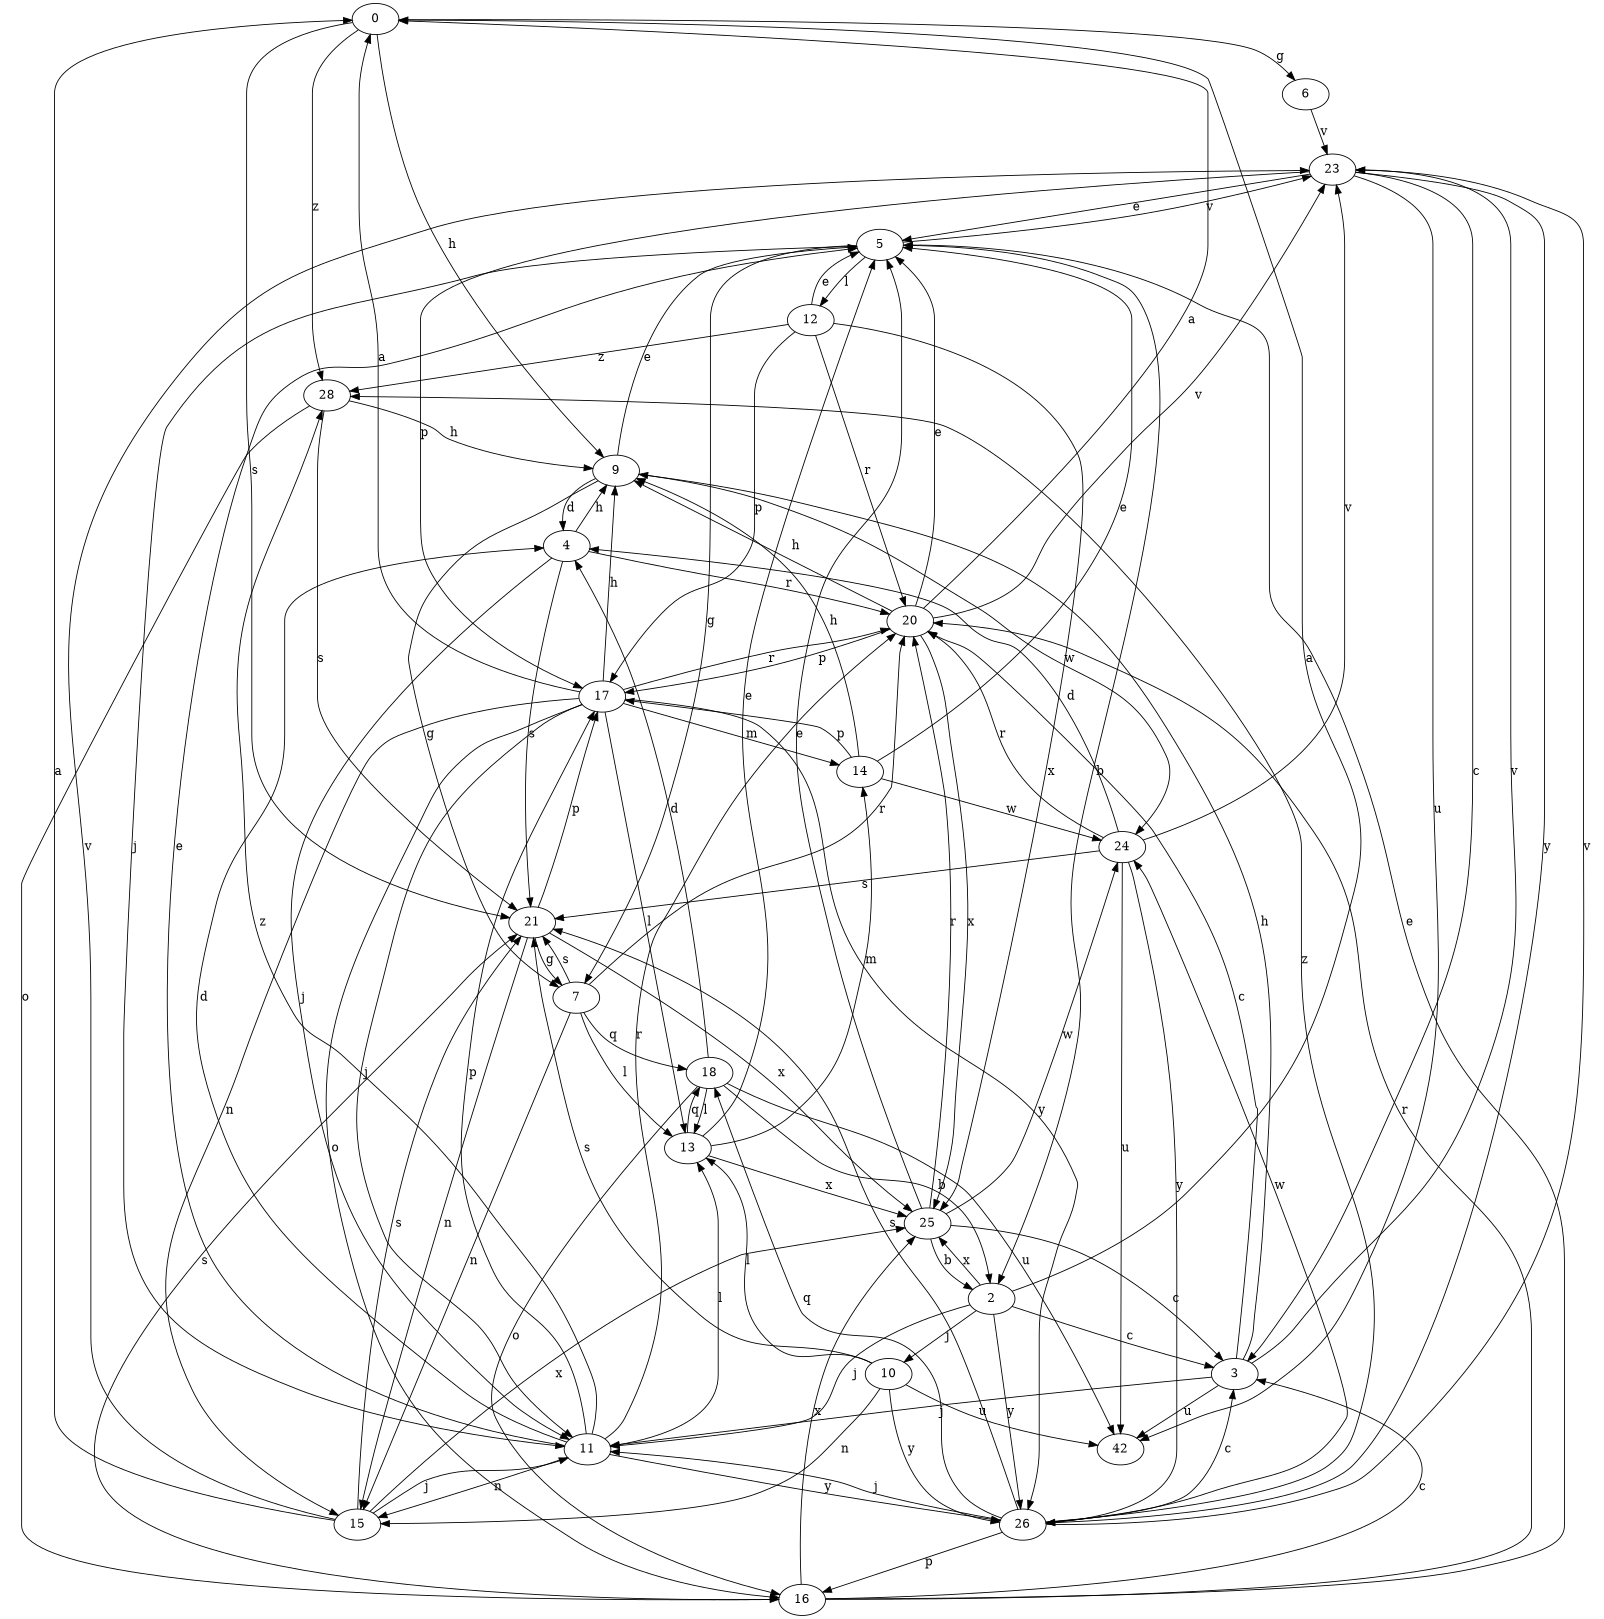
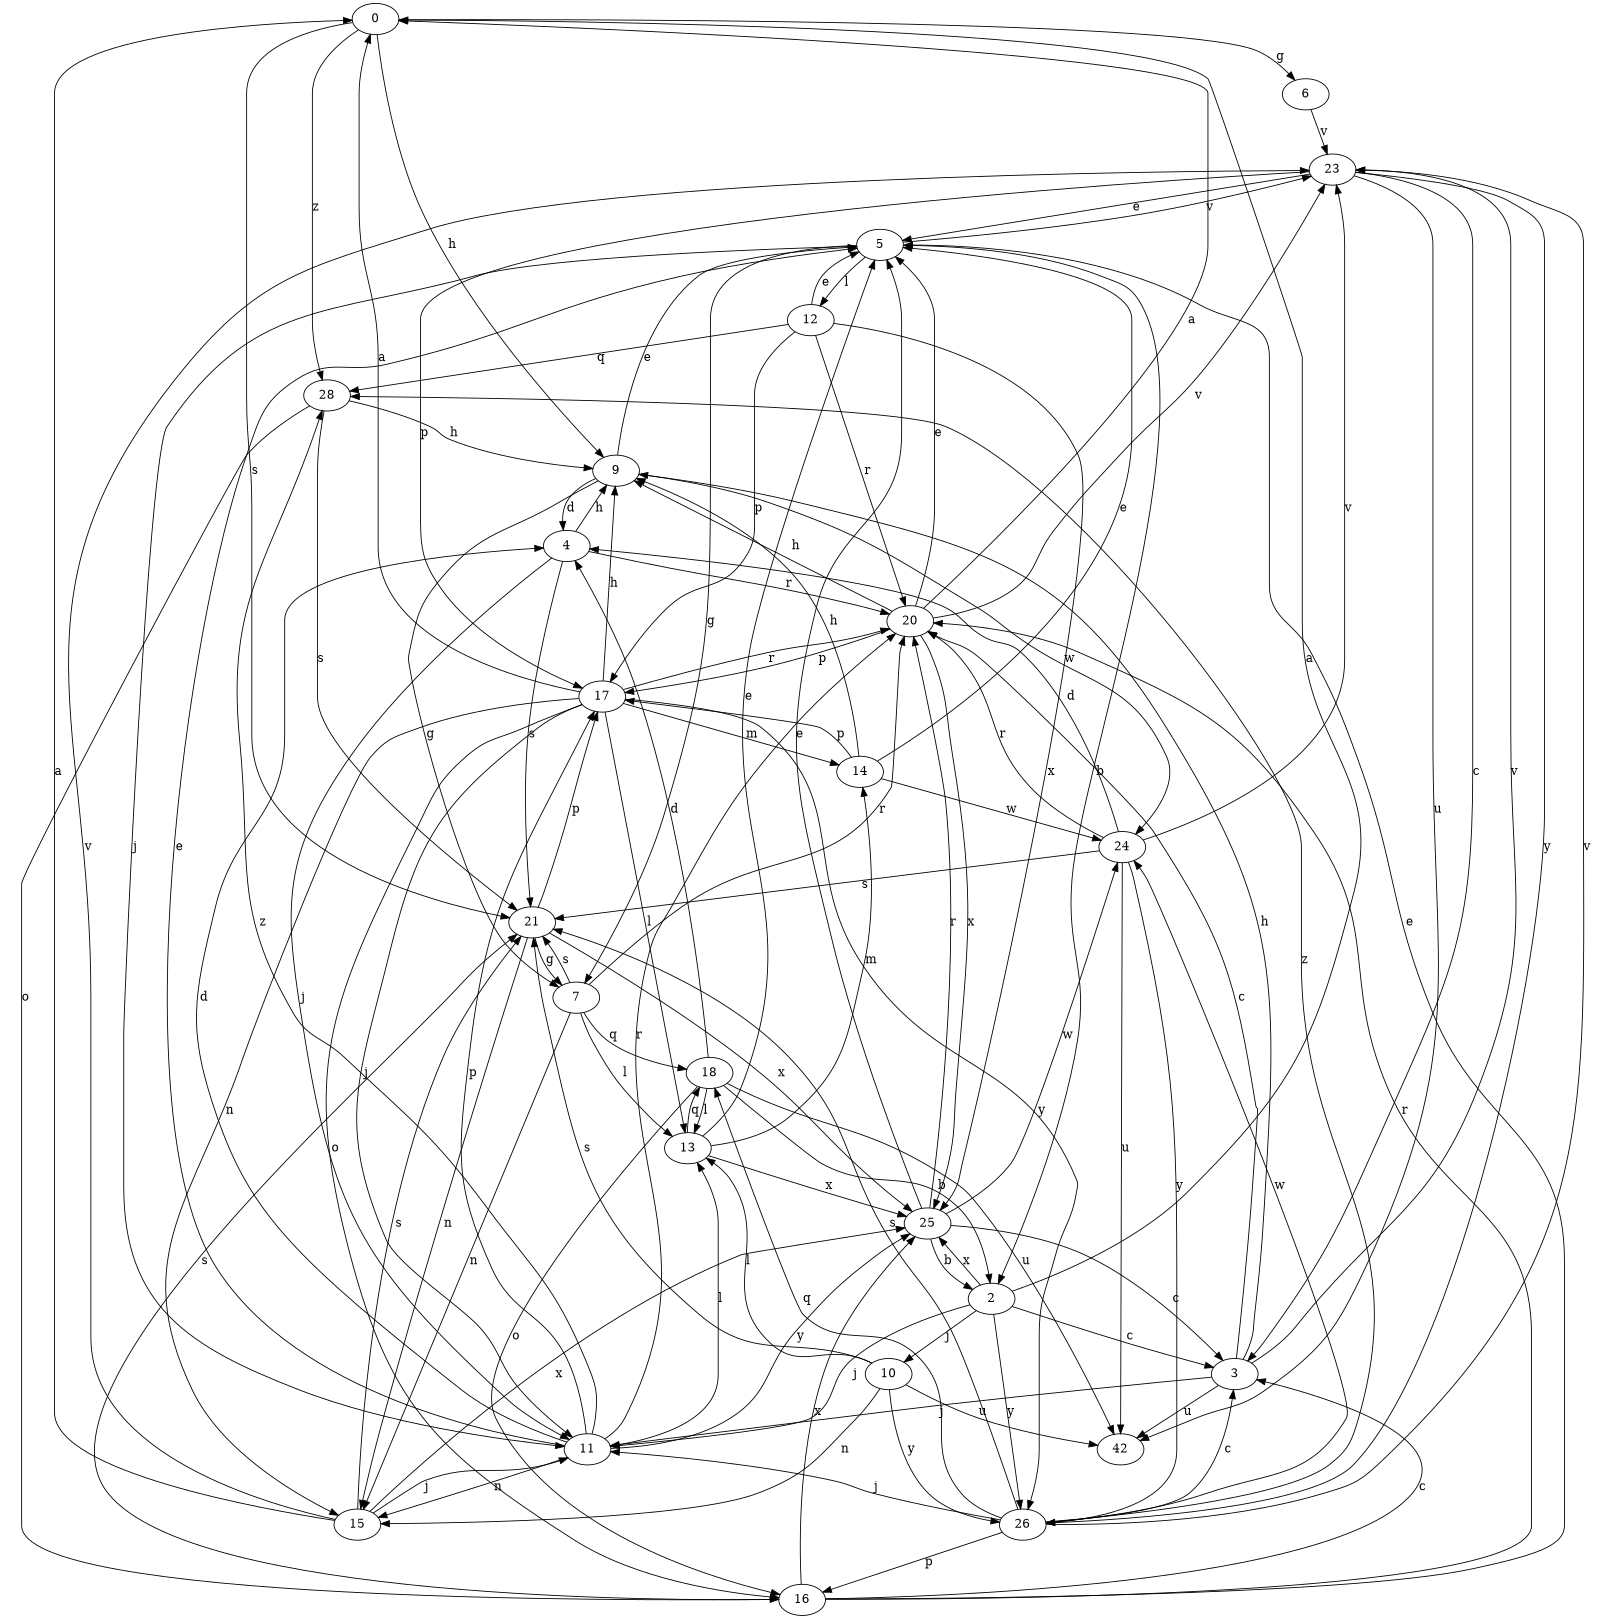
(601, 358) -> (601, 358)
(791, 1488) -> (771, 1370)
